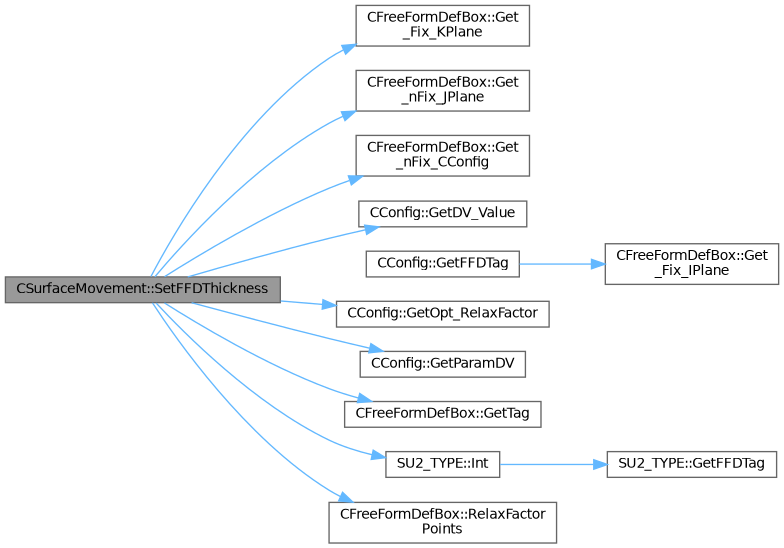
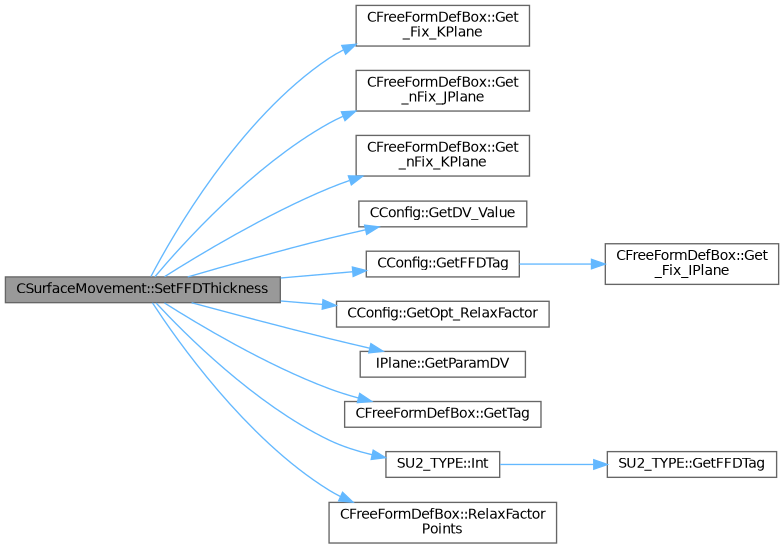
(443, 156) -> (443, 156)
none -> (317, 275)
(443, 364) -> (443, 364)
